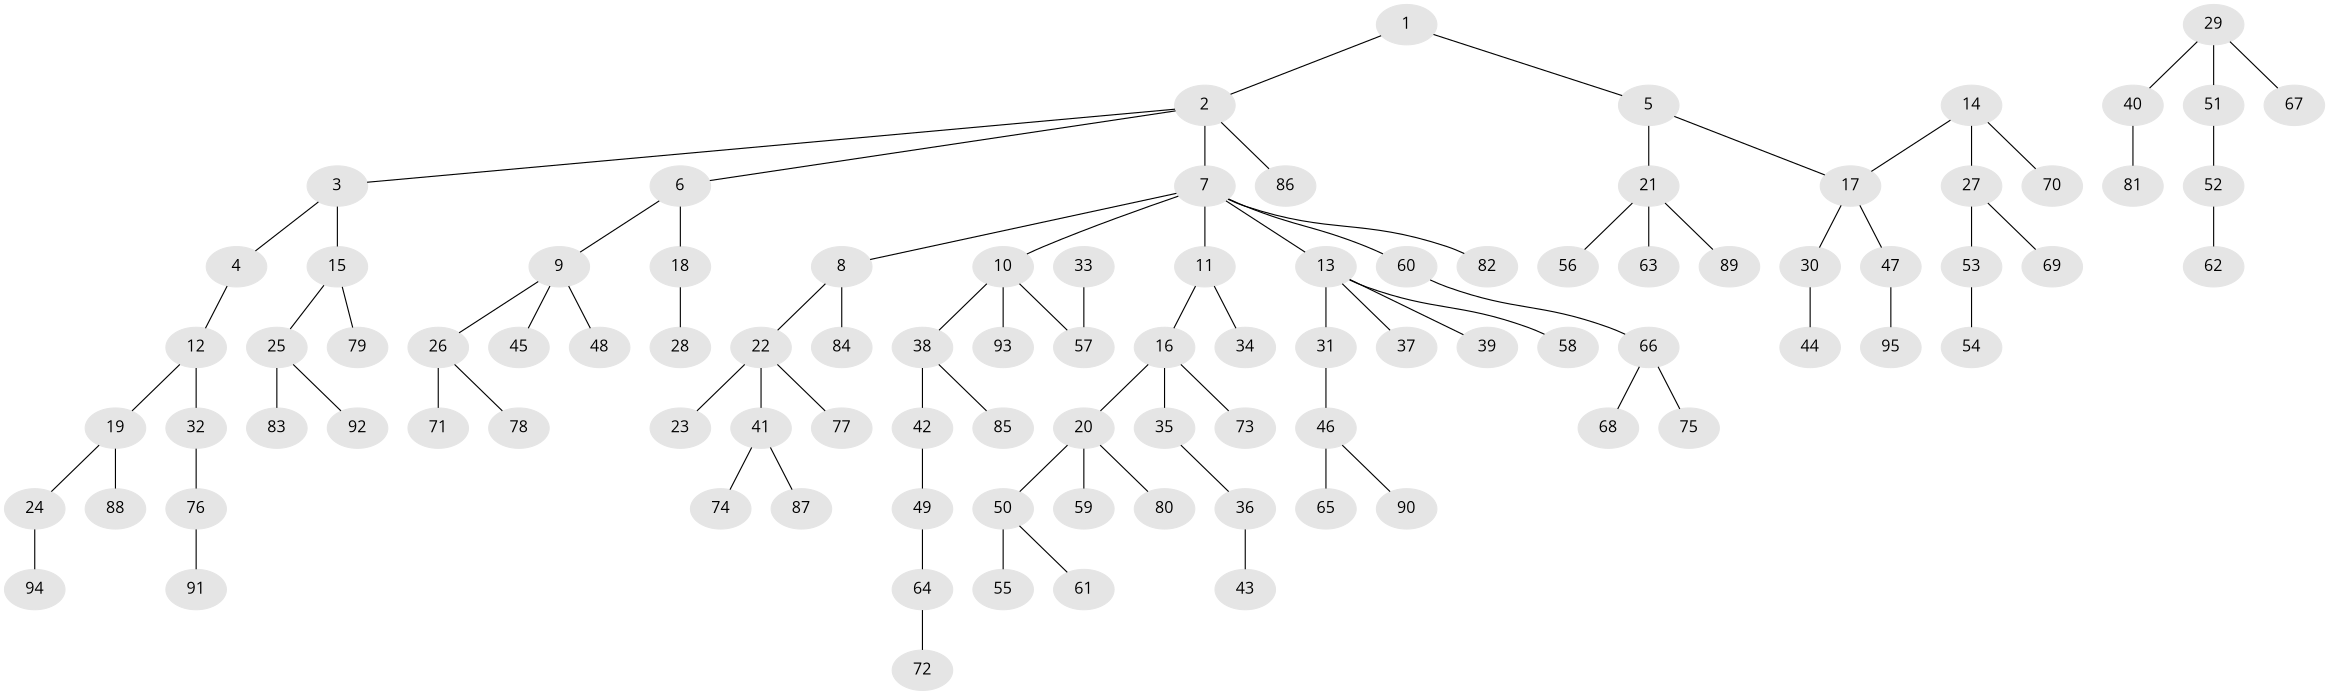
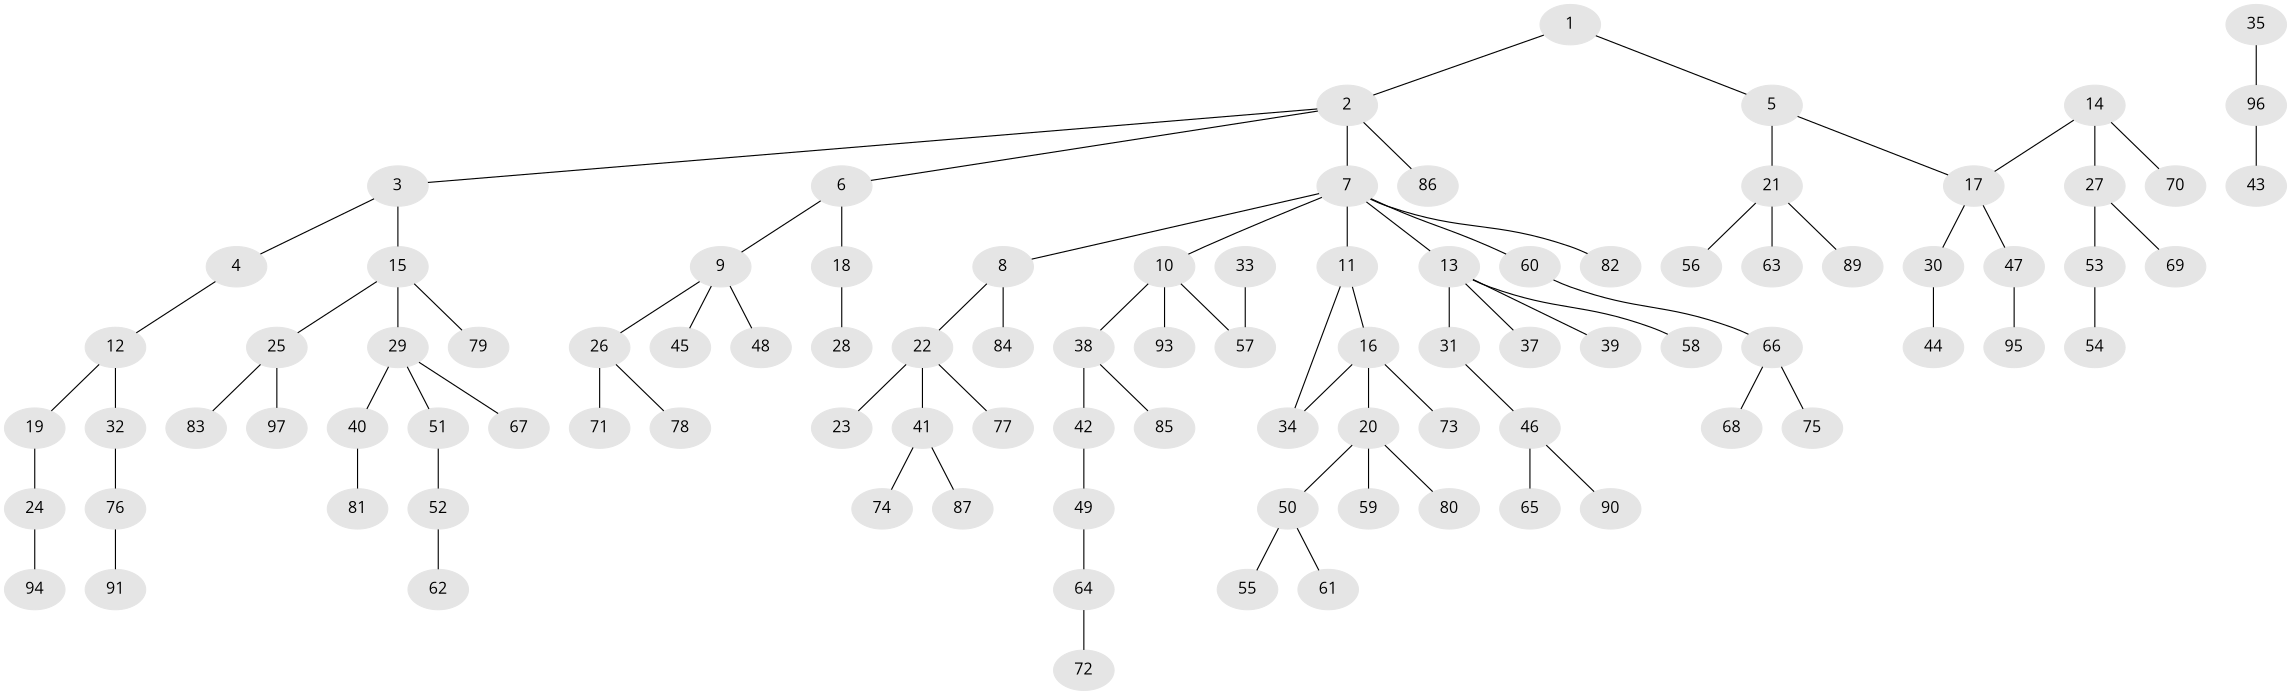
none -> (398, 307)
(1165, 388) -> (1328, 388)
(358, 428) -> (277, 428)
(115, 509) -> none
(1245, 509) -> (2256, 105)
